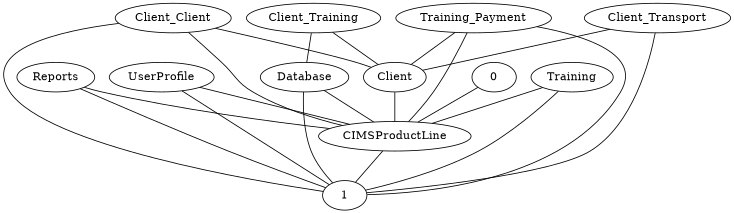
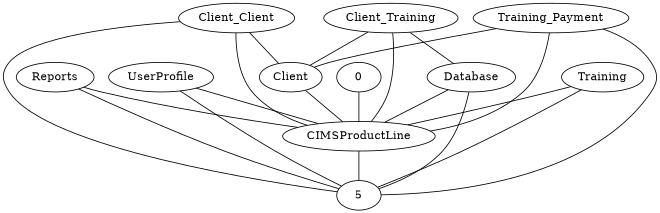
(657, 18) -> none
none -> (391, 80)
(345, 195) -> (359, 195)
